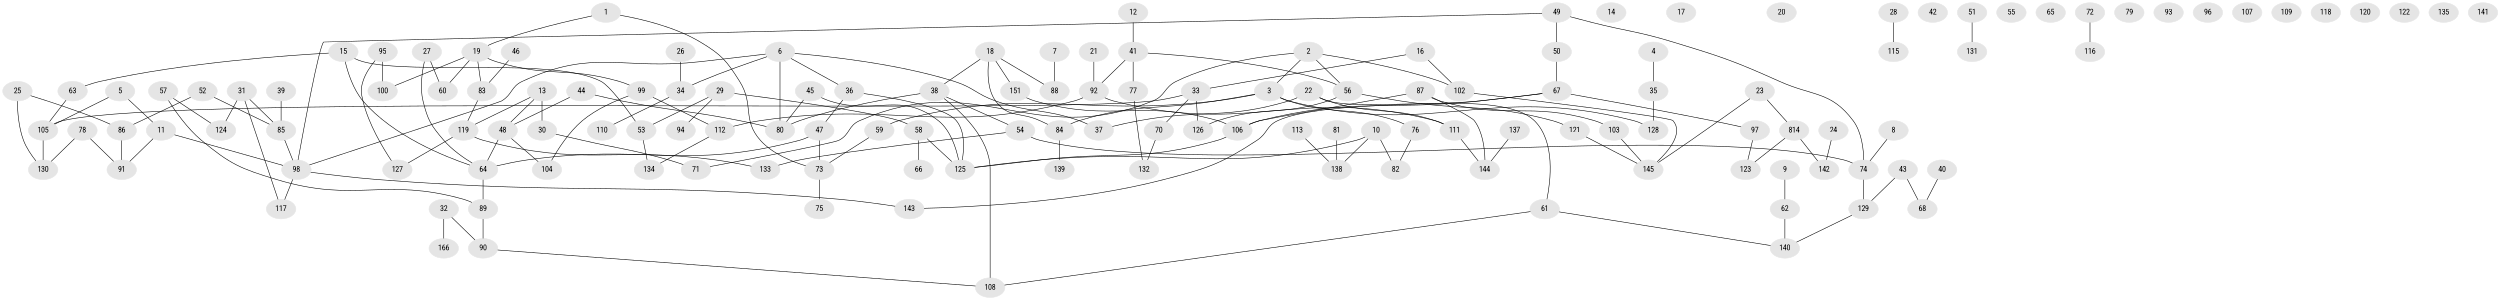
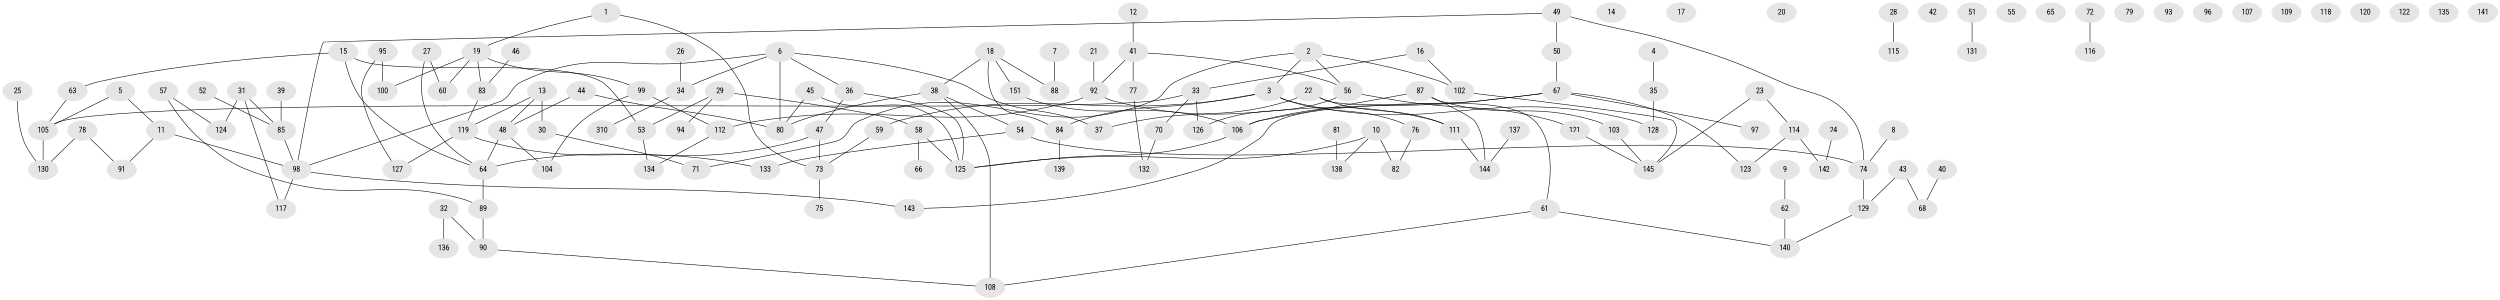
(122, 130) -> none
(602, 130) -> (602, 130)
(1297, 130) -> none
(1794, 130) -> (1794, 130)
(1750, 152) -> (1674, 117)
(444, 248) -> (444, 248)
